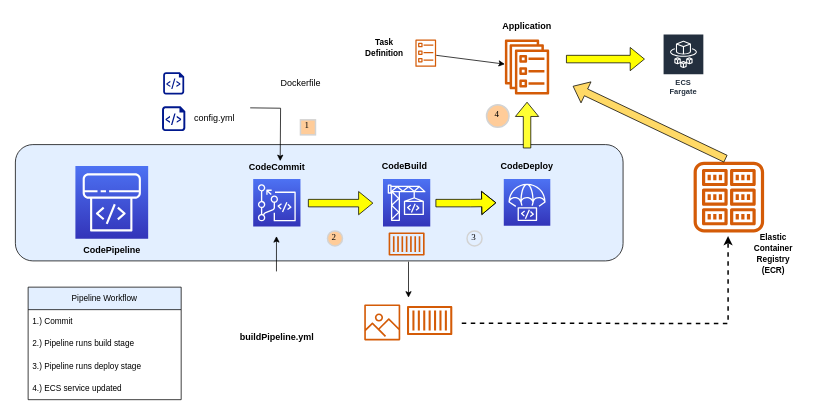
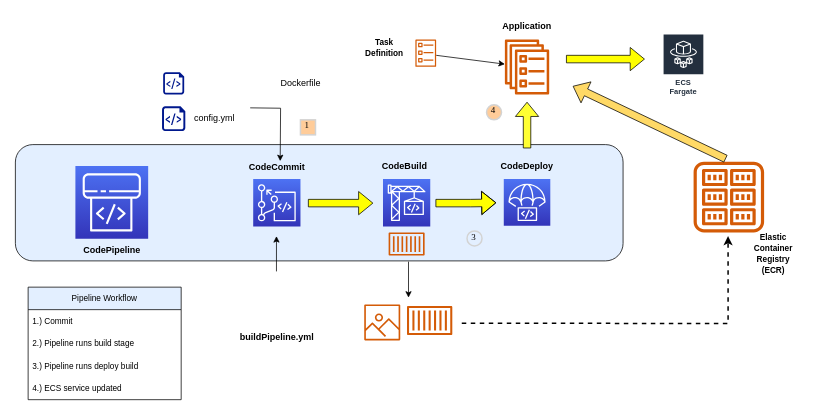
(498, 116) -> (494, 112)
(335, 238) -> none
(92, 366) -> (90, 366)
